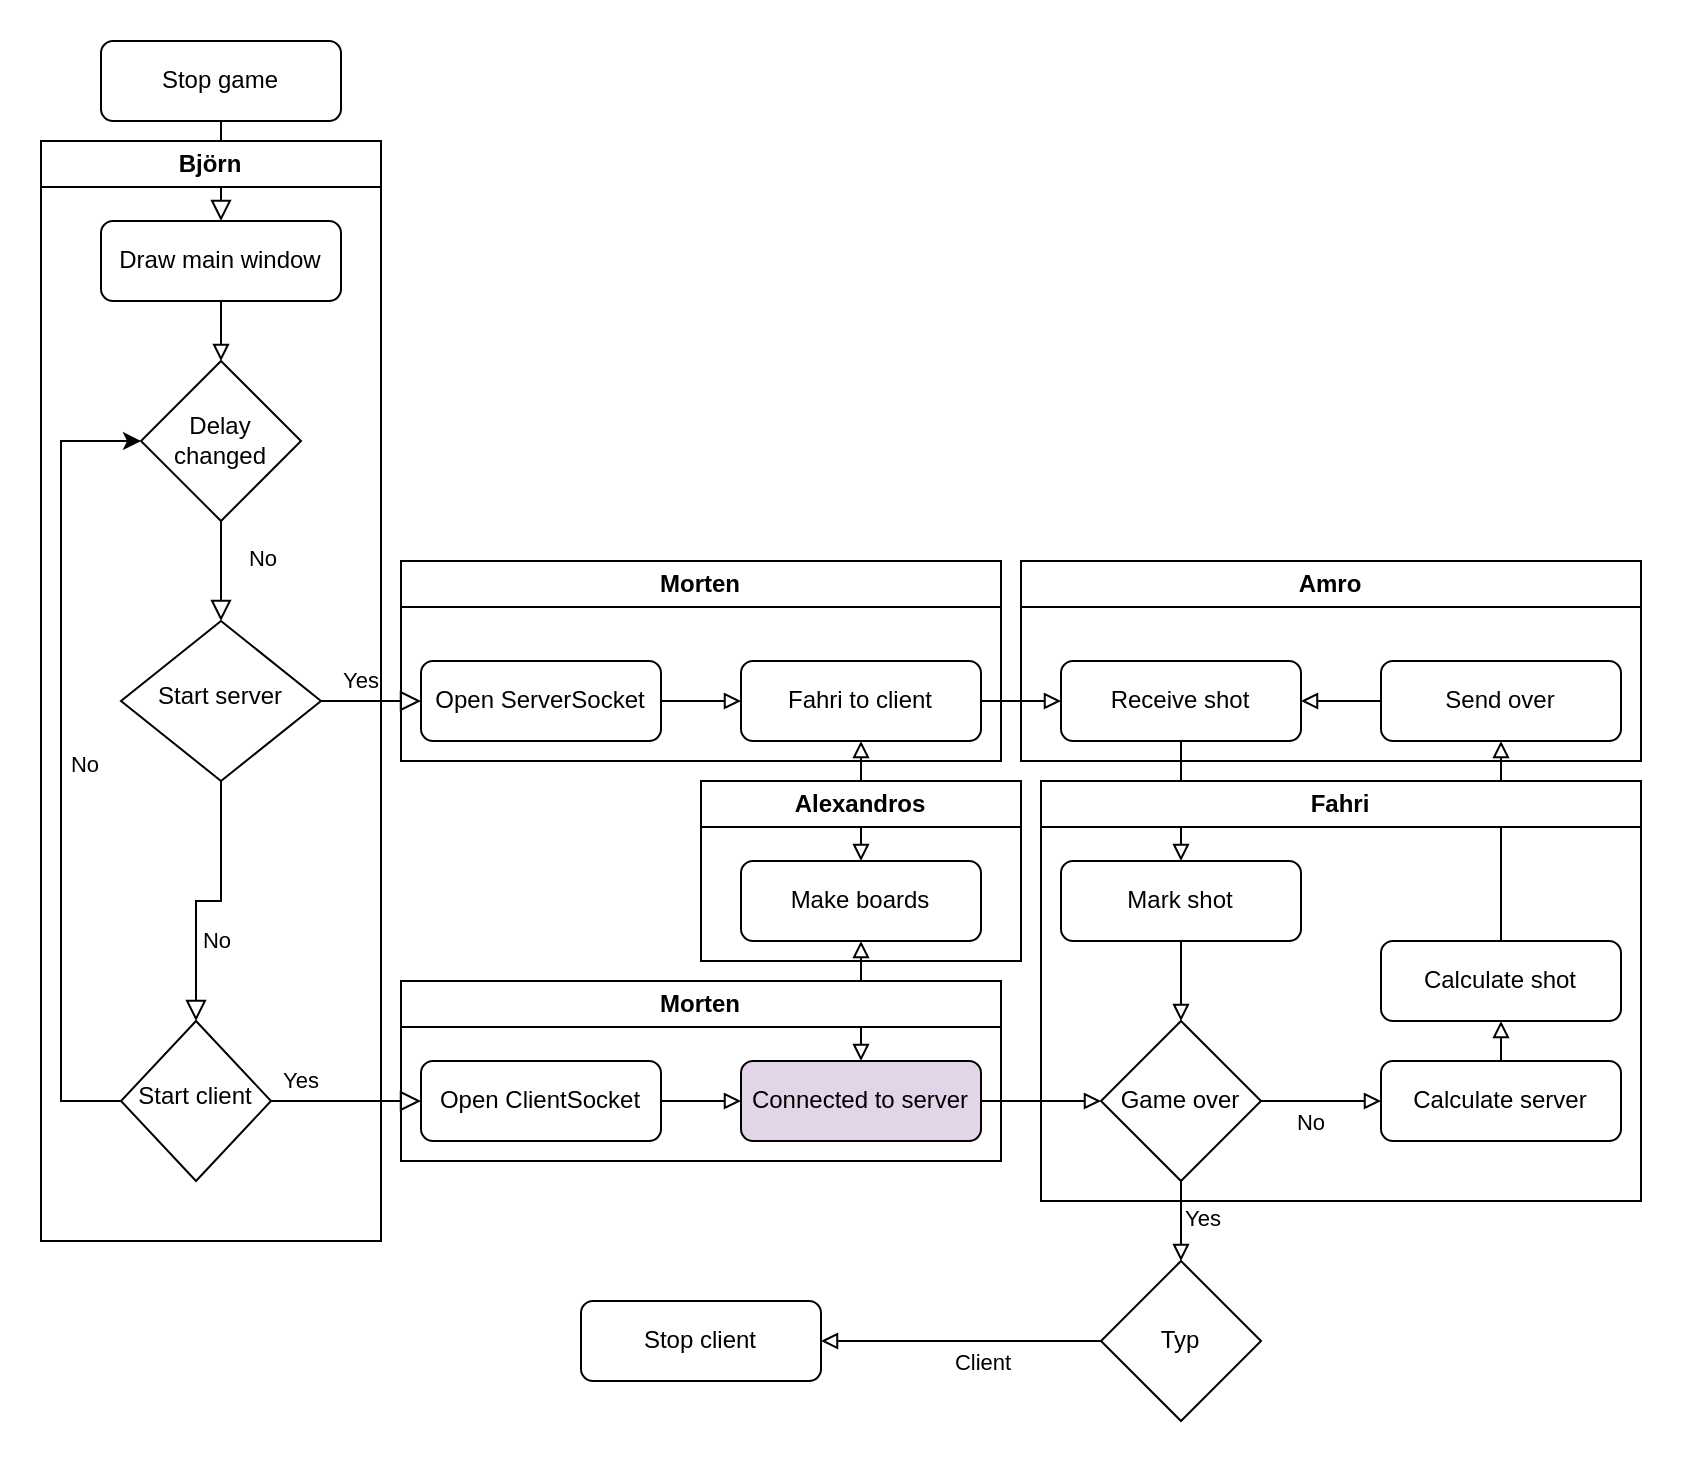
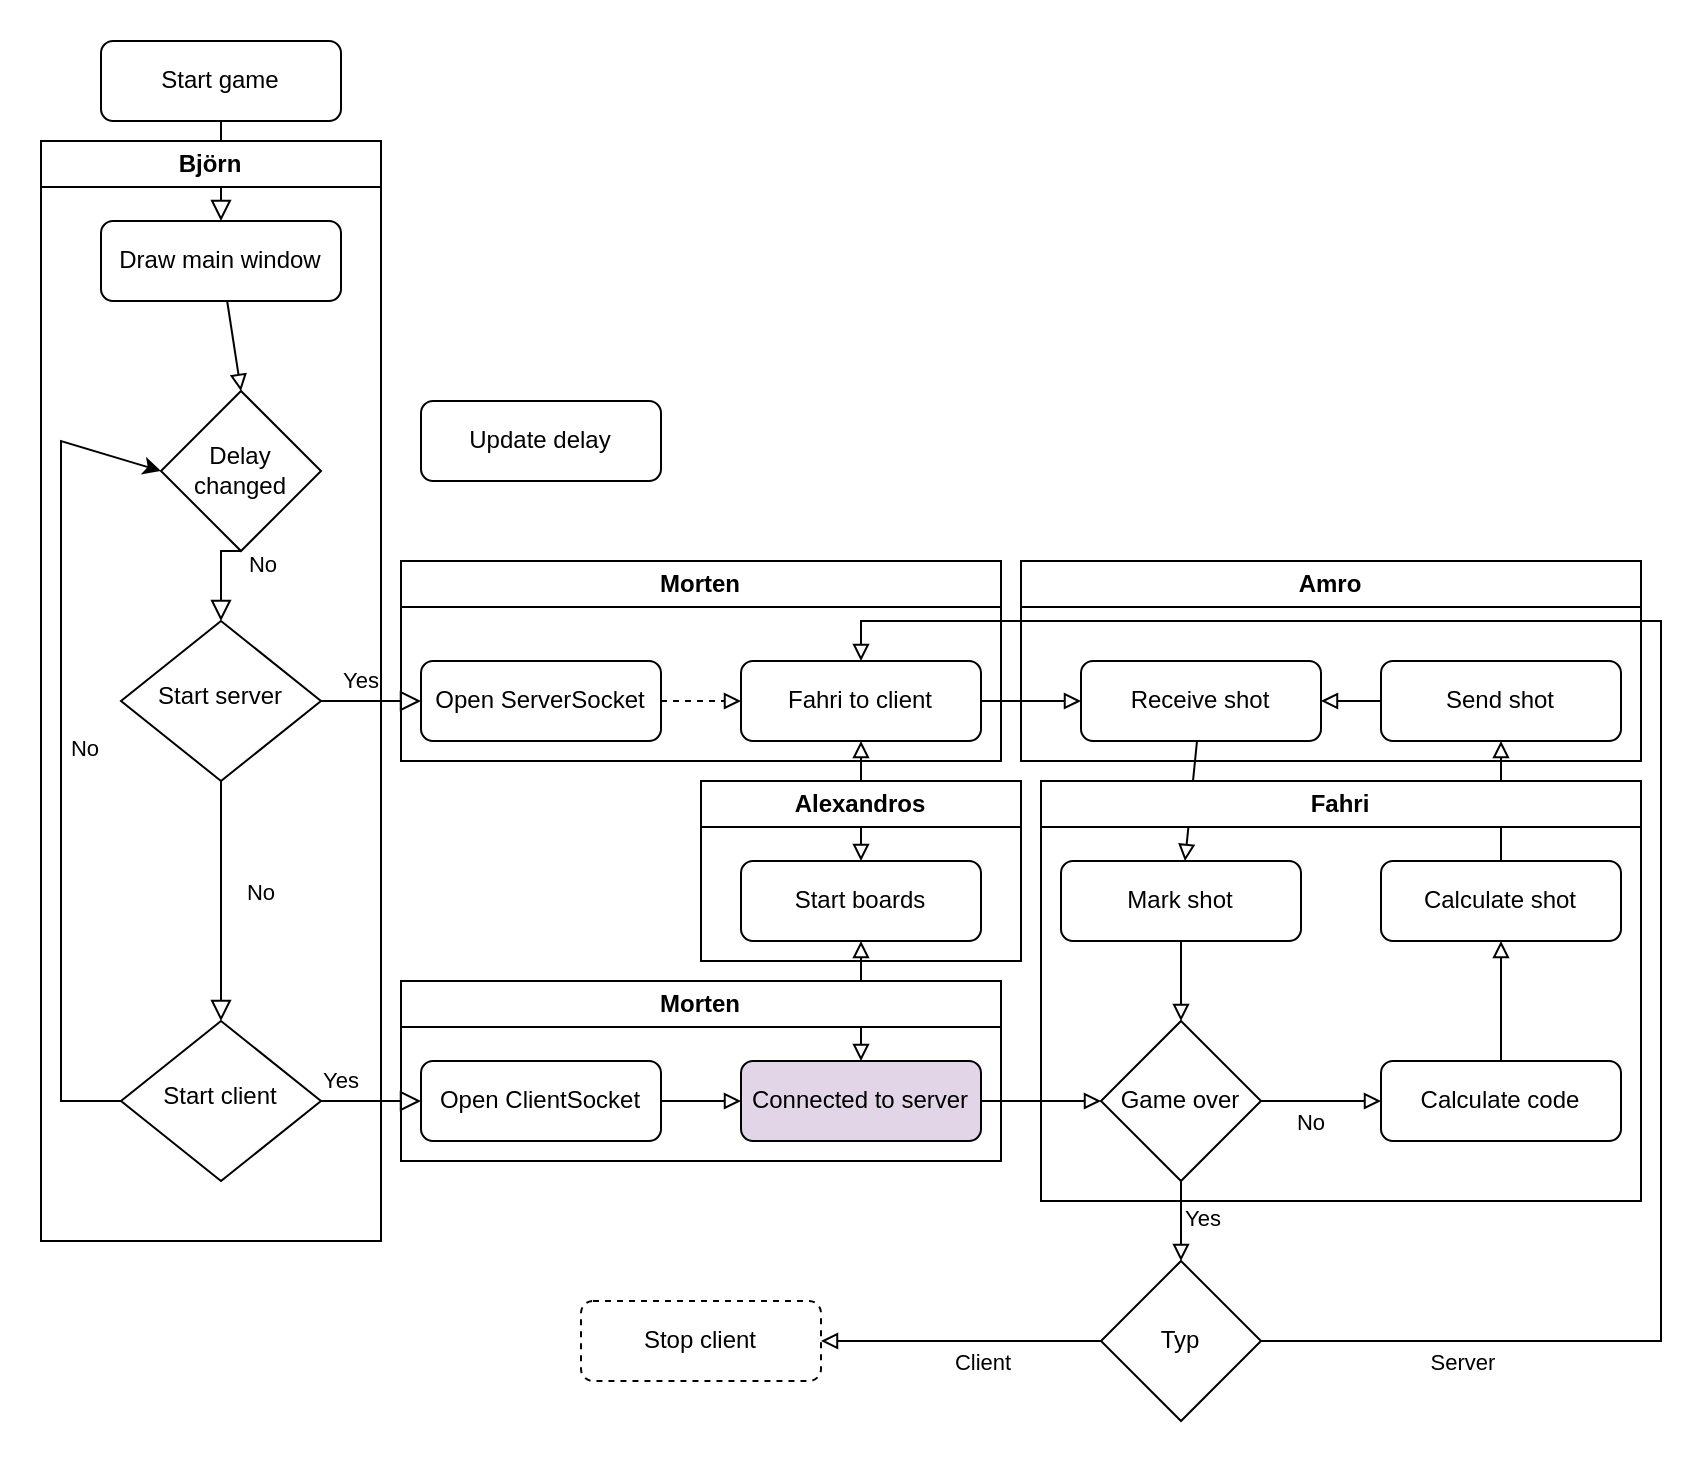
(221, 81) -> (221, 81)
(221, 441) -> (241, 471)
none -> (541, 441)
(693, 701) -> (693, 701)
(1181, 701) -> (1201, 701)
(1501, 701) -> (1501, 701)
none -> (1661, 770)
(861, 901) -> (861, 901)
(1501, 981) -> (1501, 901)
(196, 1101) -> (221, 1101)
(1501, 1101) -> (1501, 1101)
(701, 1341) -> (701, 1341)
